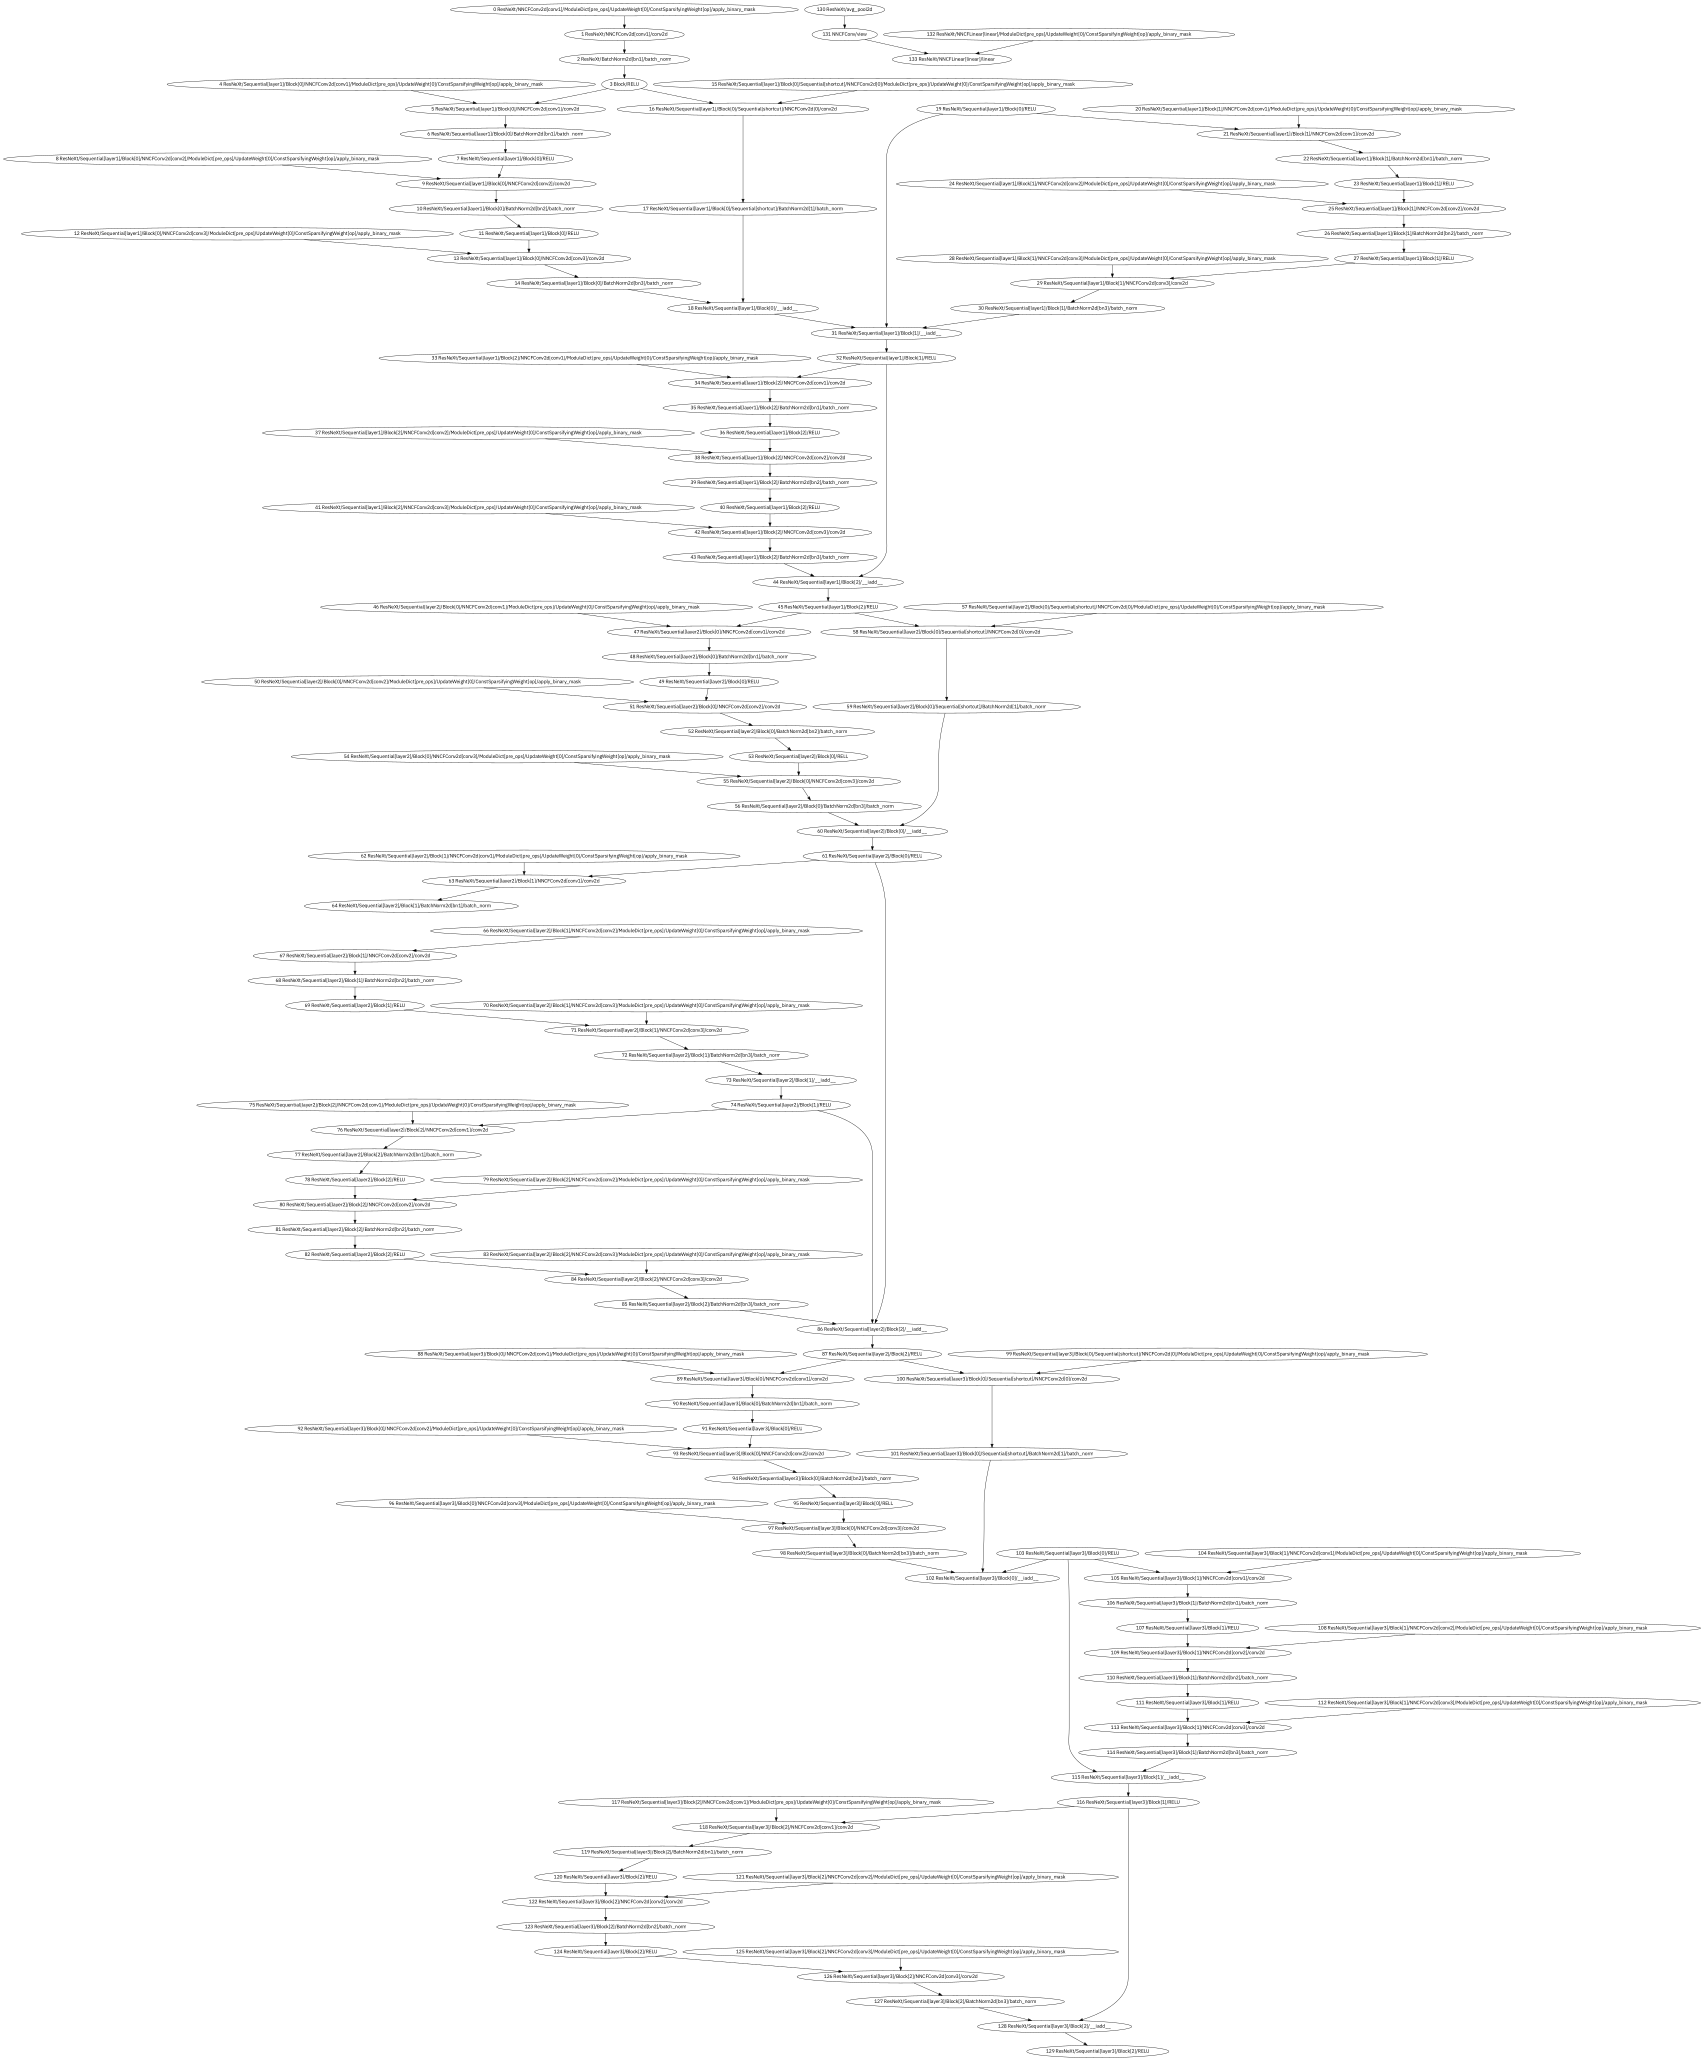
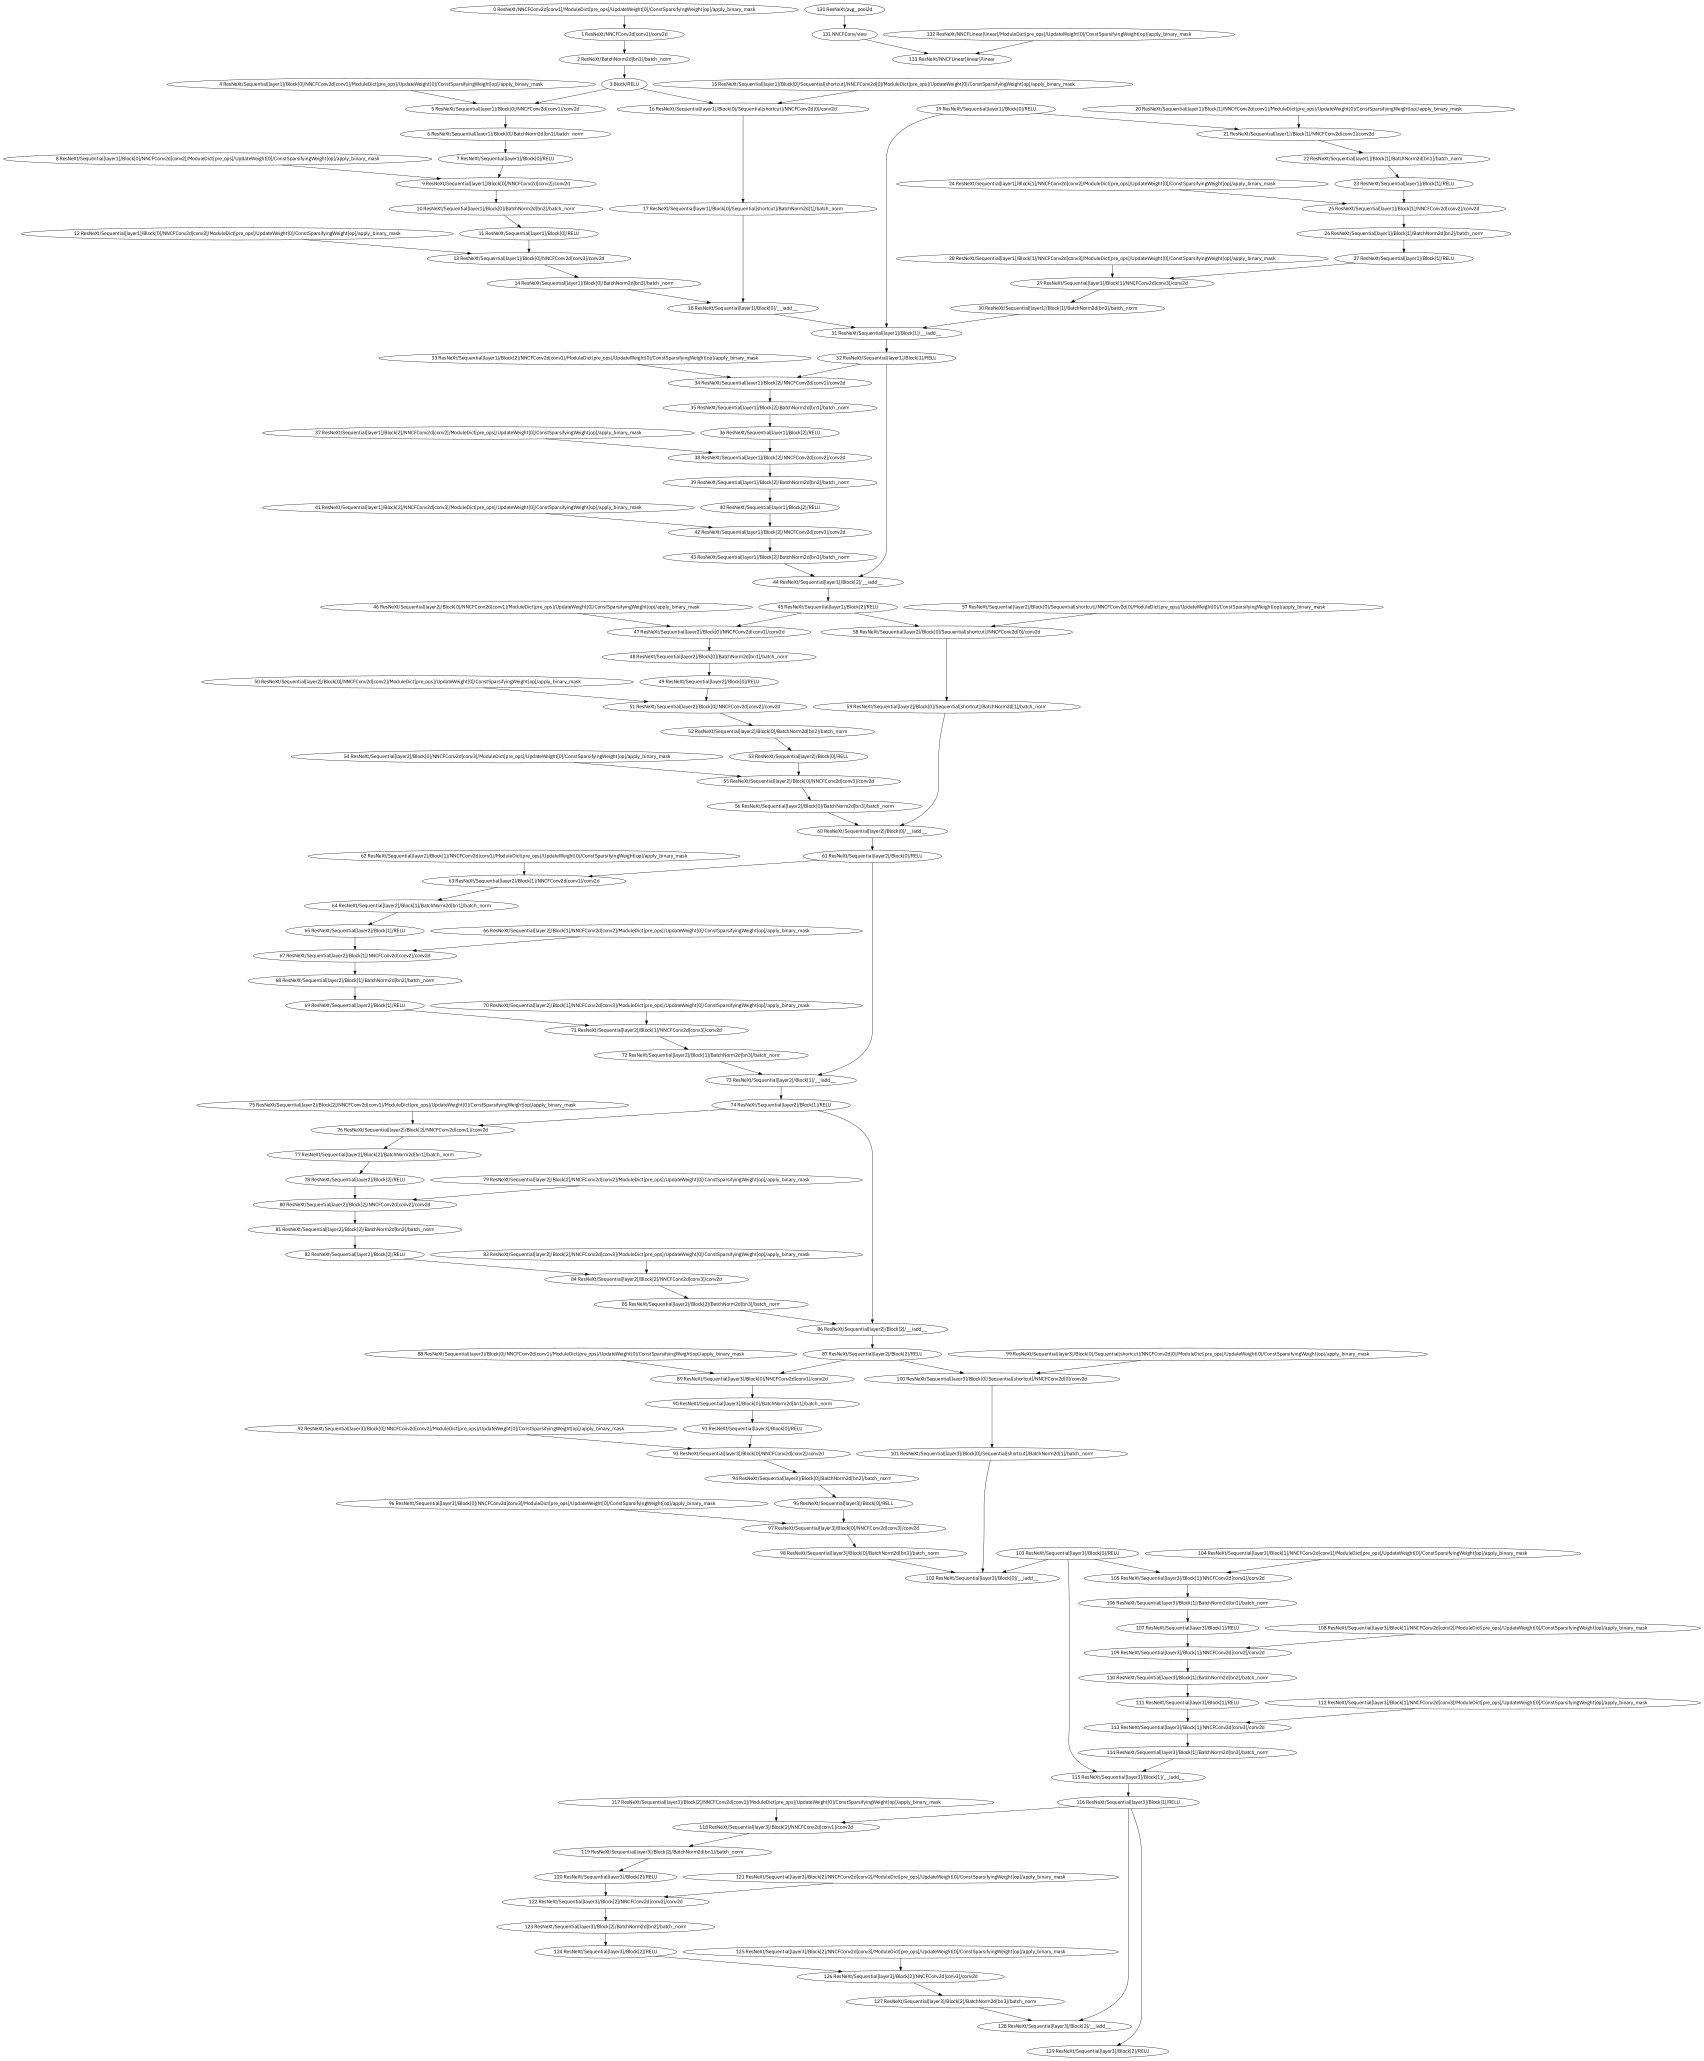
none -> (355, 931)
(886, 1091) -> (872, 983)
(1075, 2038) -> (1141, 1930)
